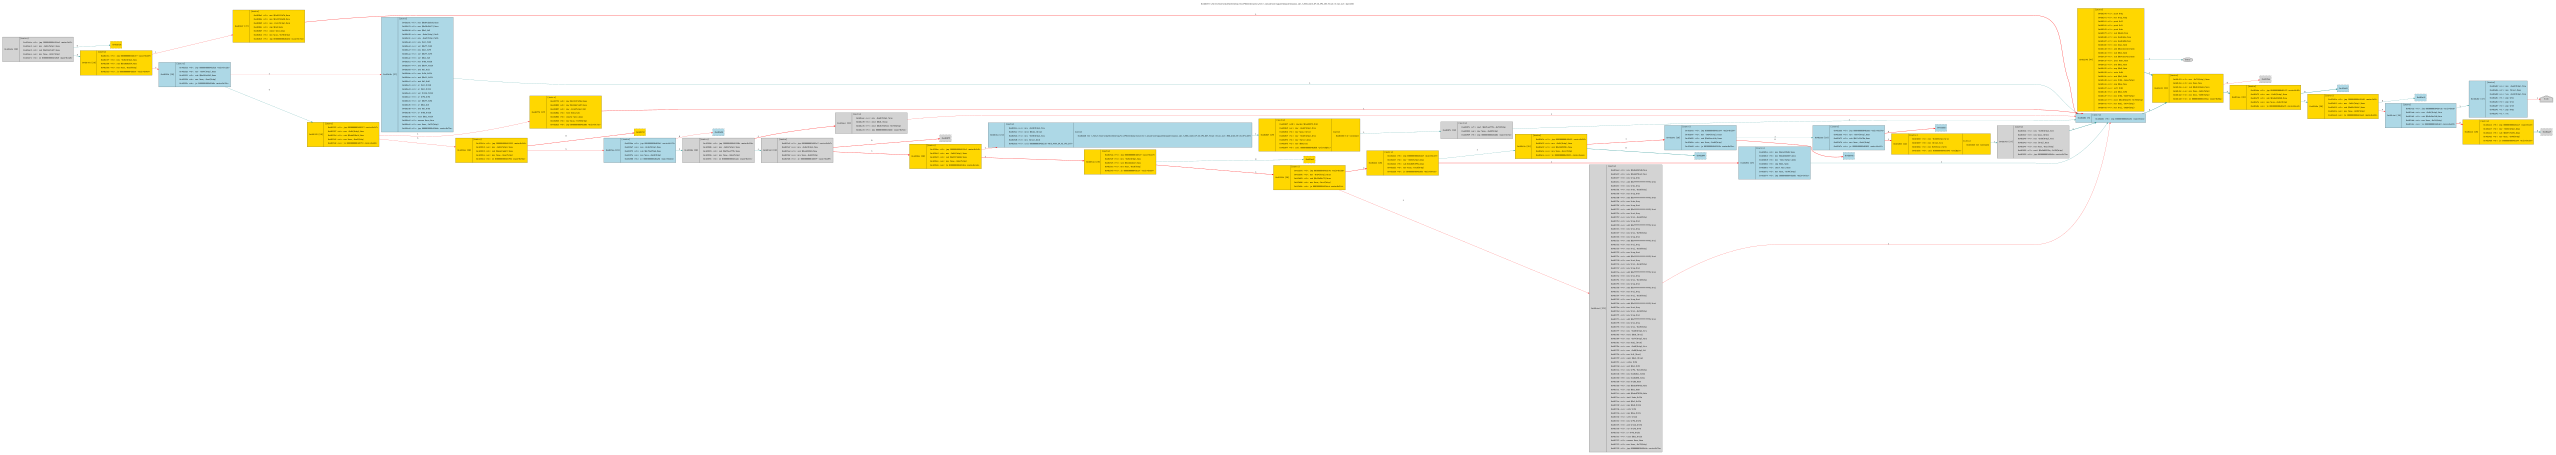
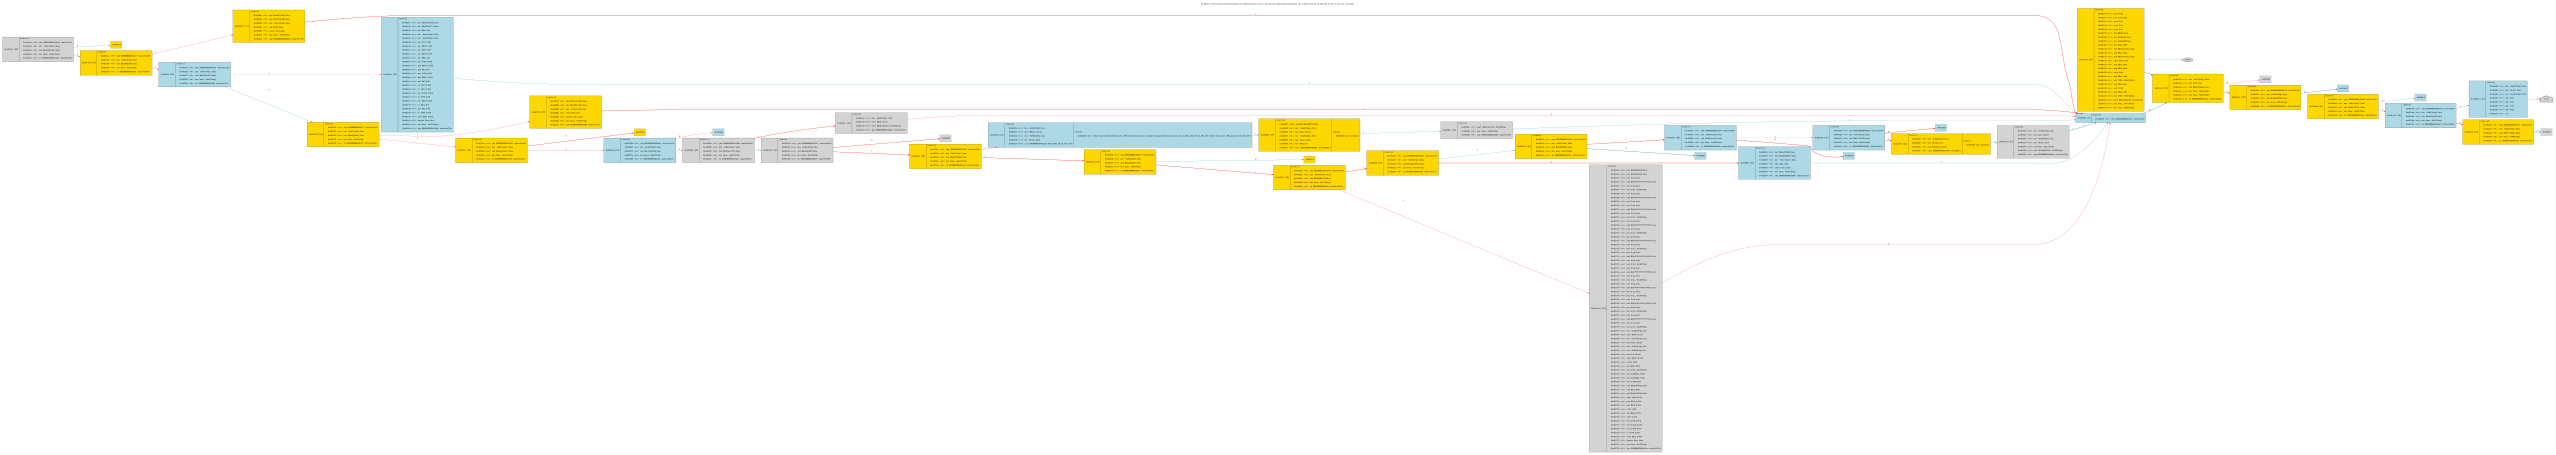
(2304, 102) -> none
